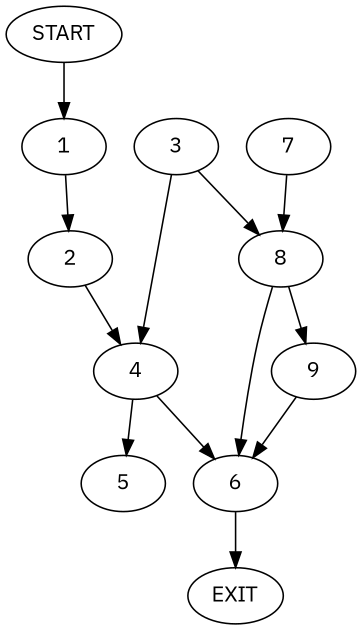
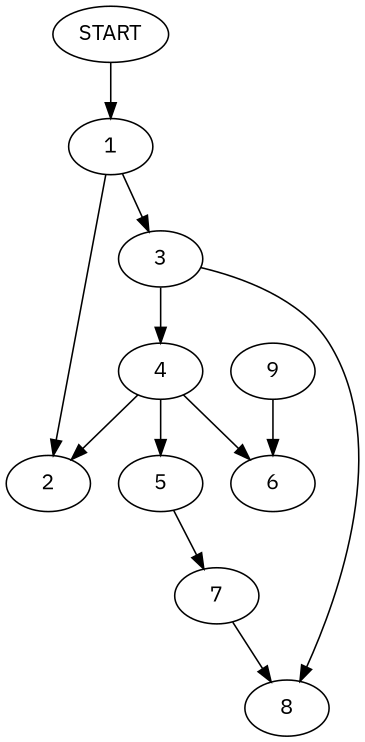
none -> (132, 196)
(99, 308) -> (110, 422)
(295, 308) -> none
(253, 362) -> none
none -> (185, 533)
(236, 596) -> none
